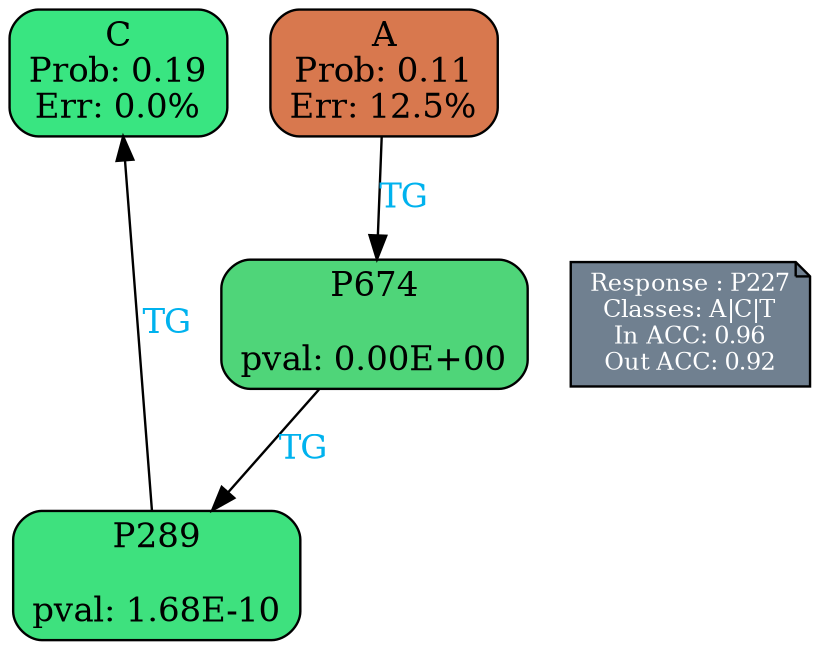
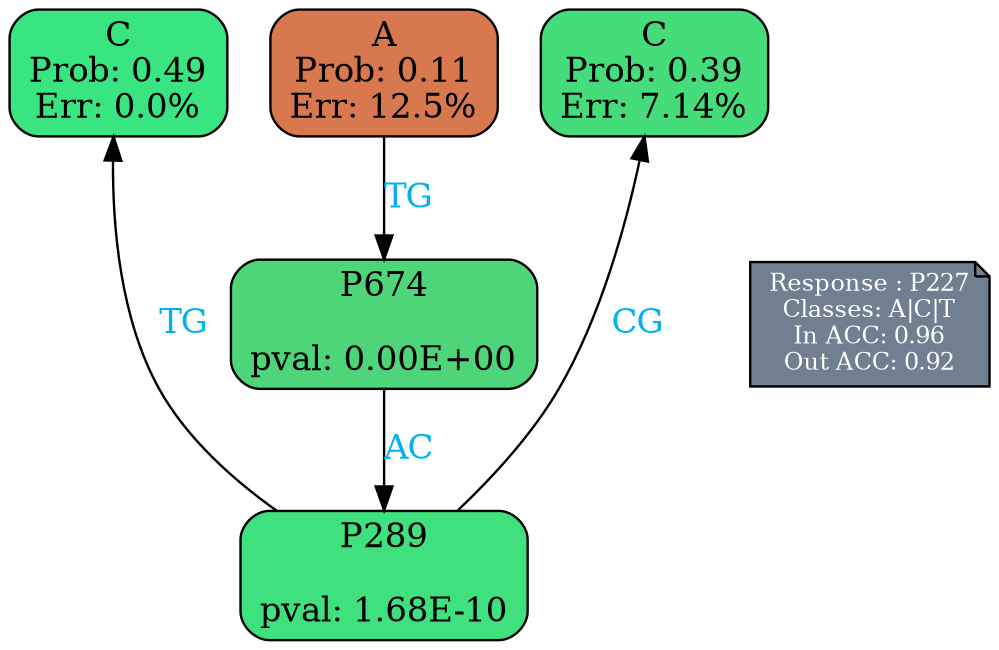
(118, 73) -> (118, 73)
none -> (655, 73)
(304, 450) -> (409, 450)
